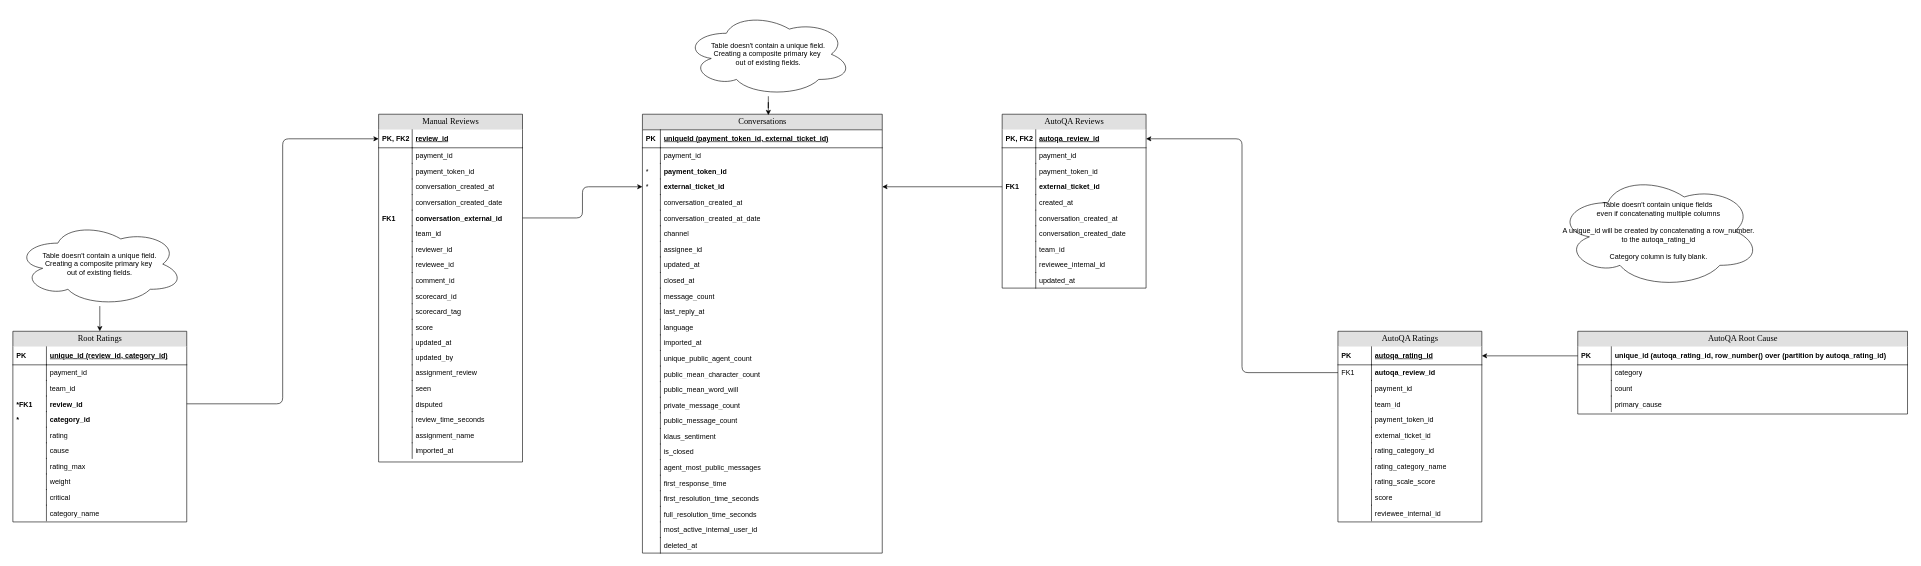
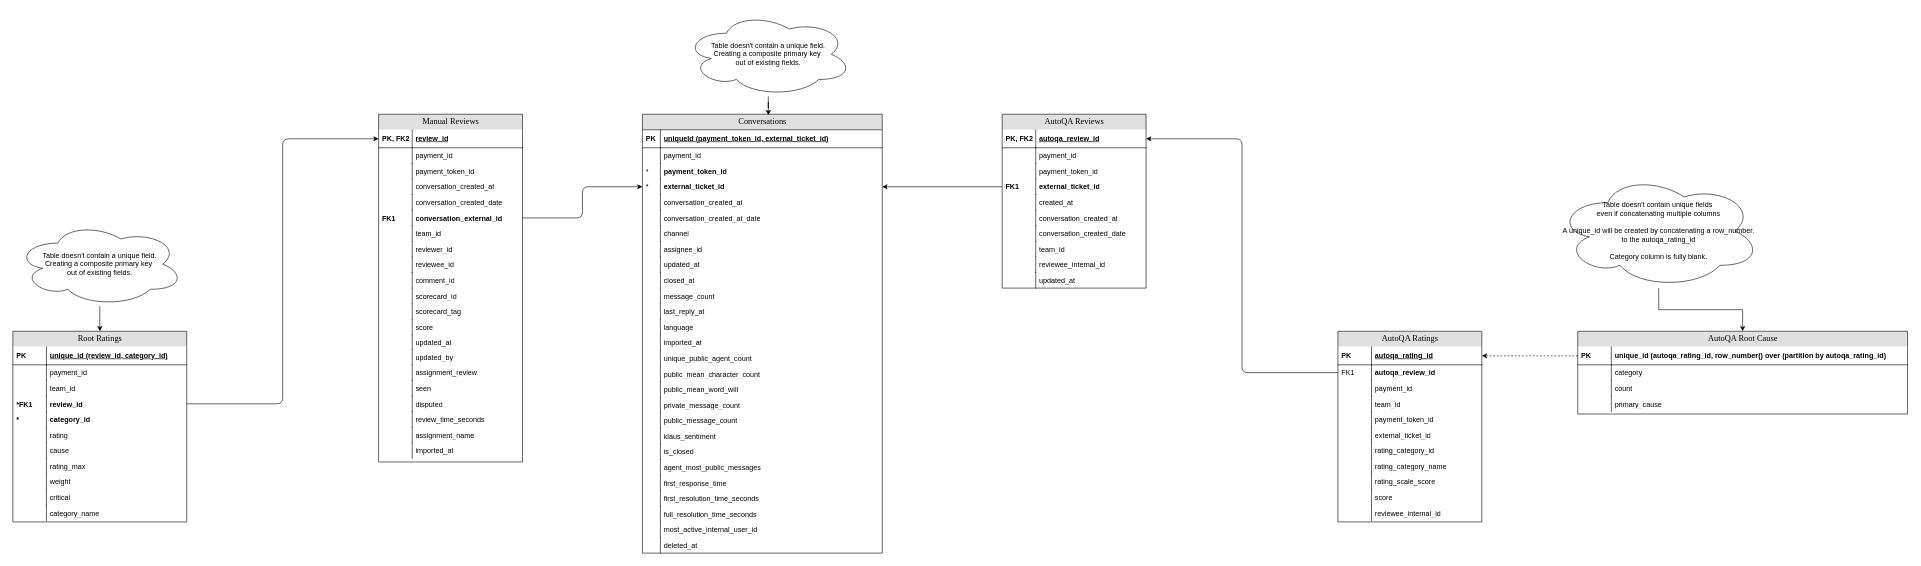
none -> (1743, 317)
(1532, 356) -> (1532, 356)
